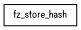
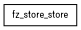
(40, 15) -> (40, 15)
